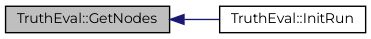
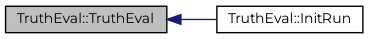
(88, 19) -> (86, 19)
